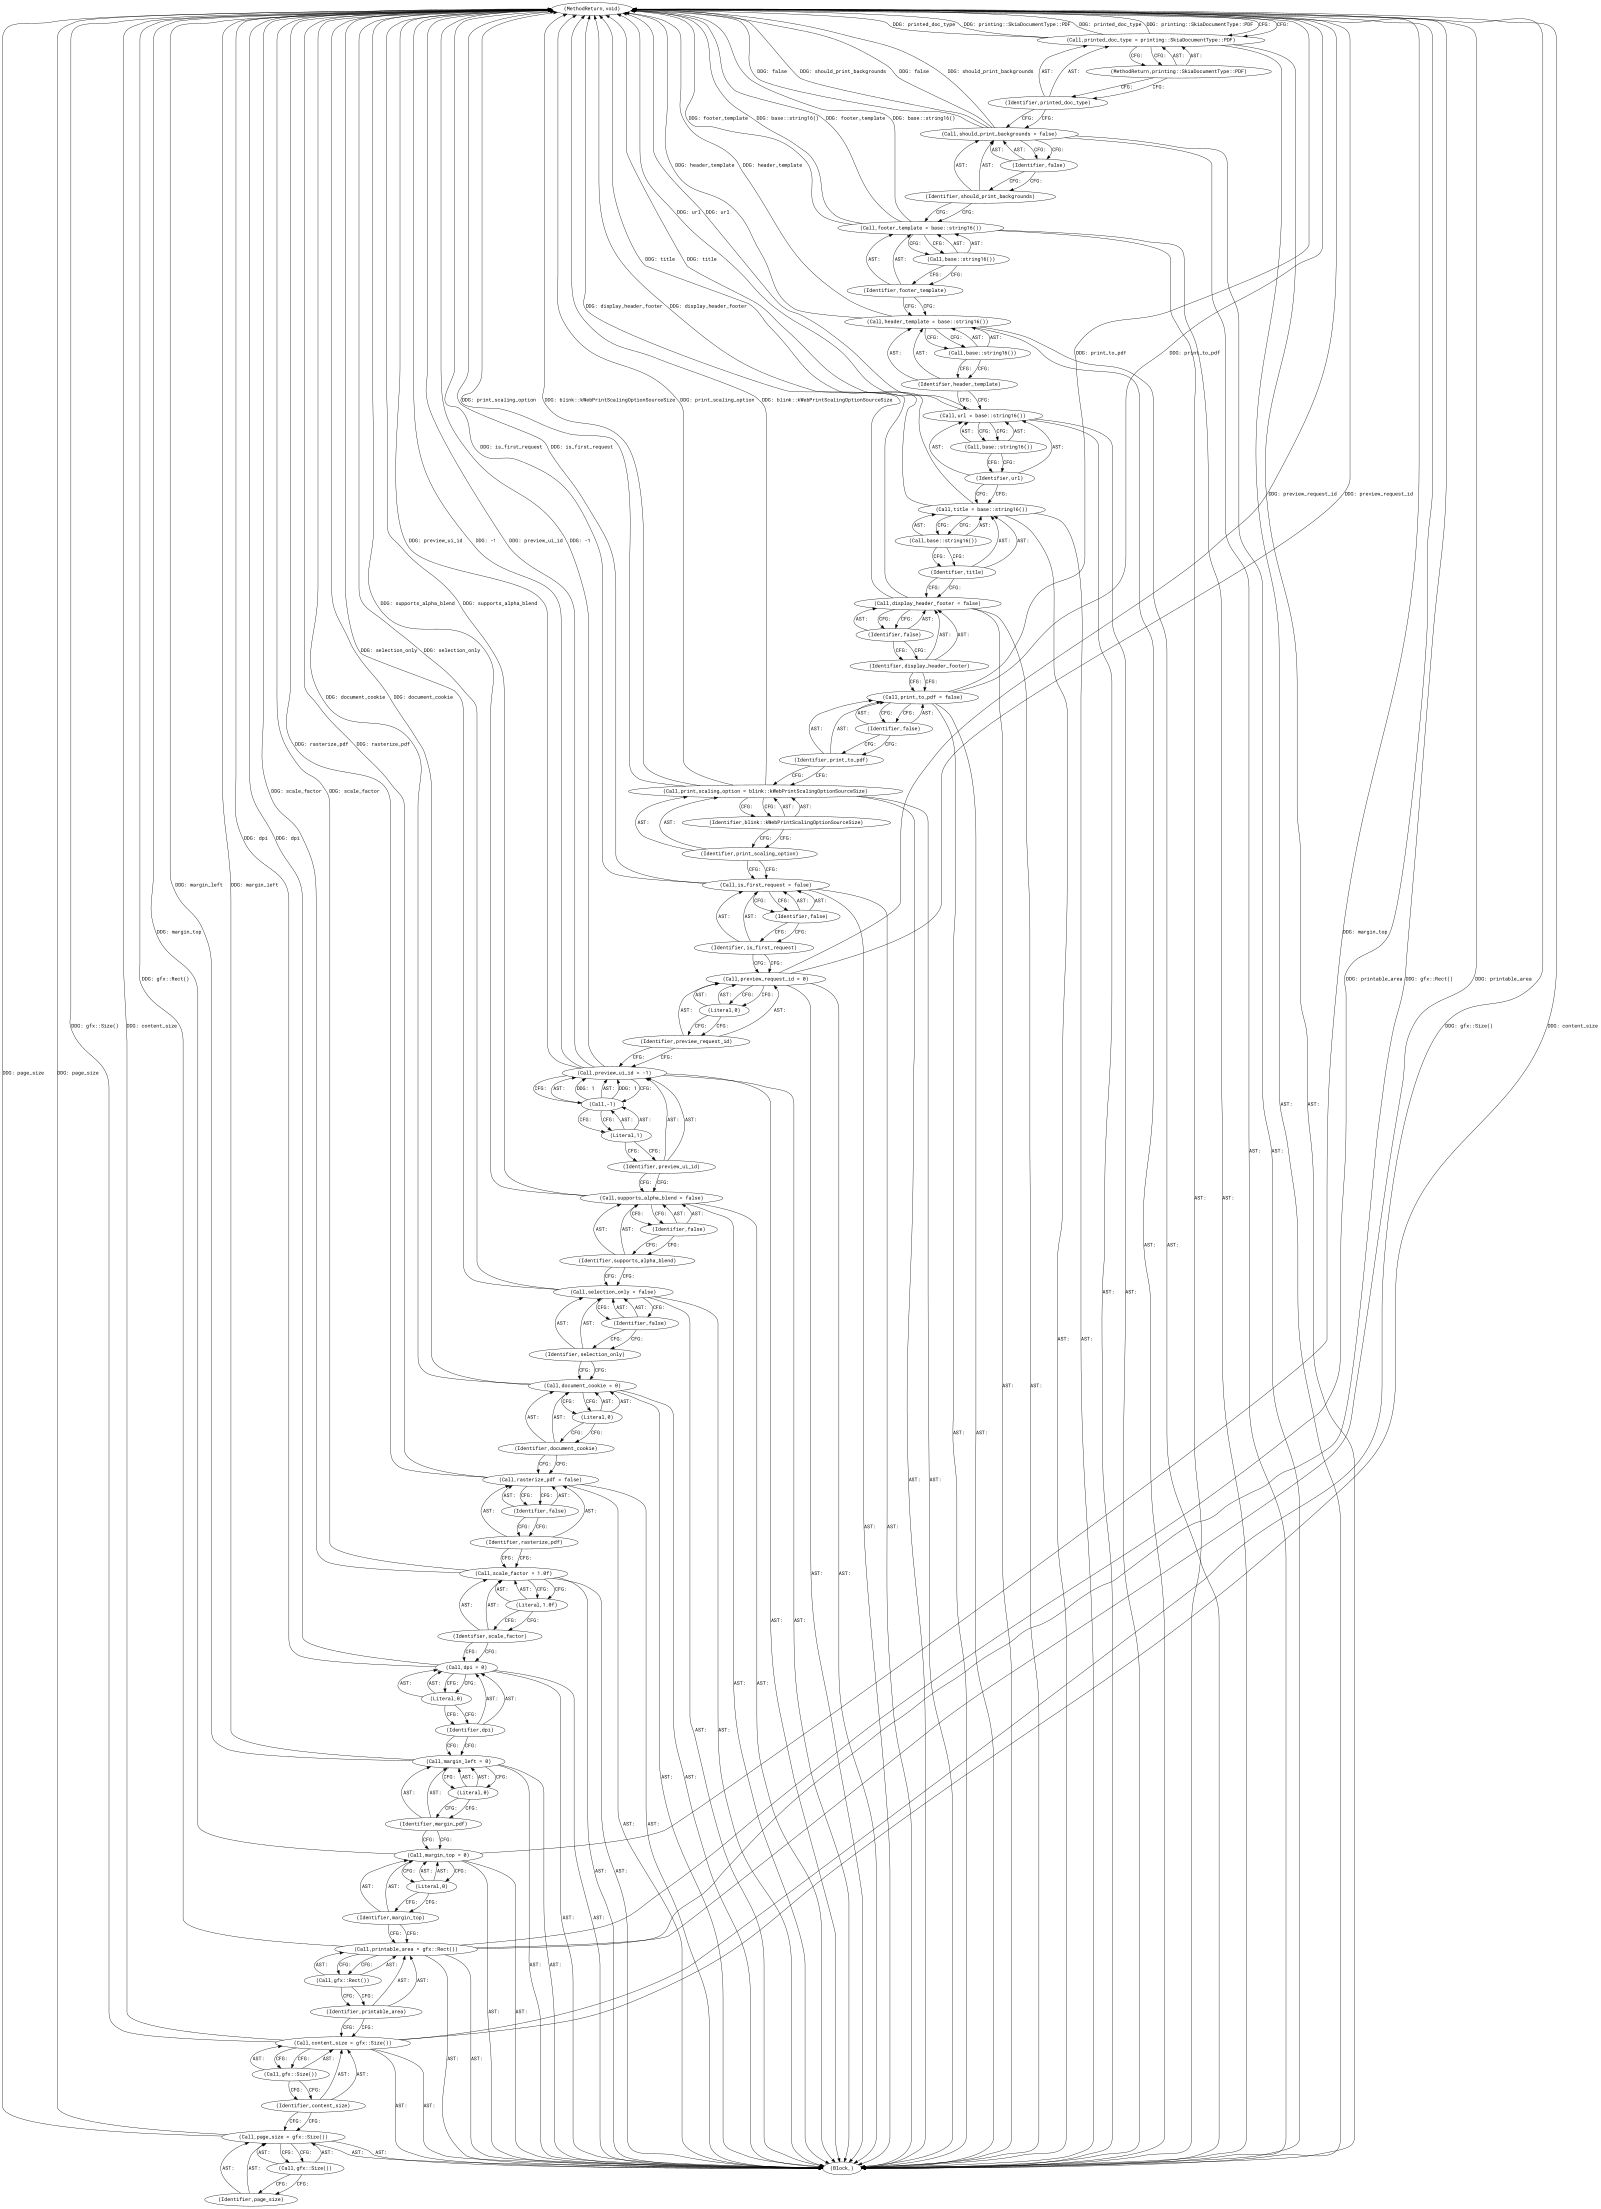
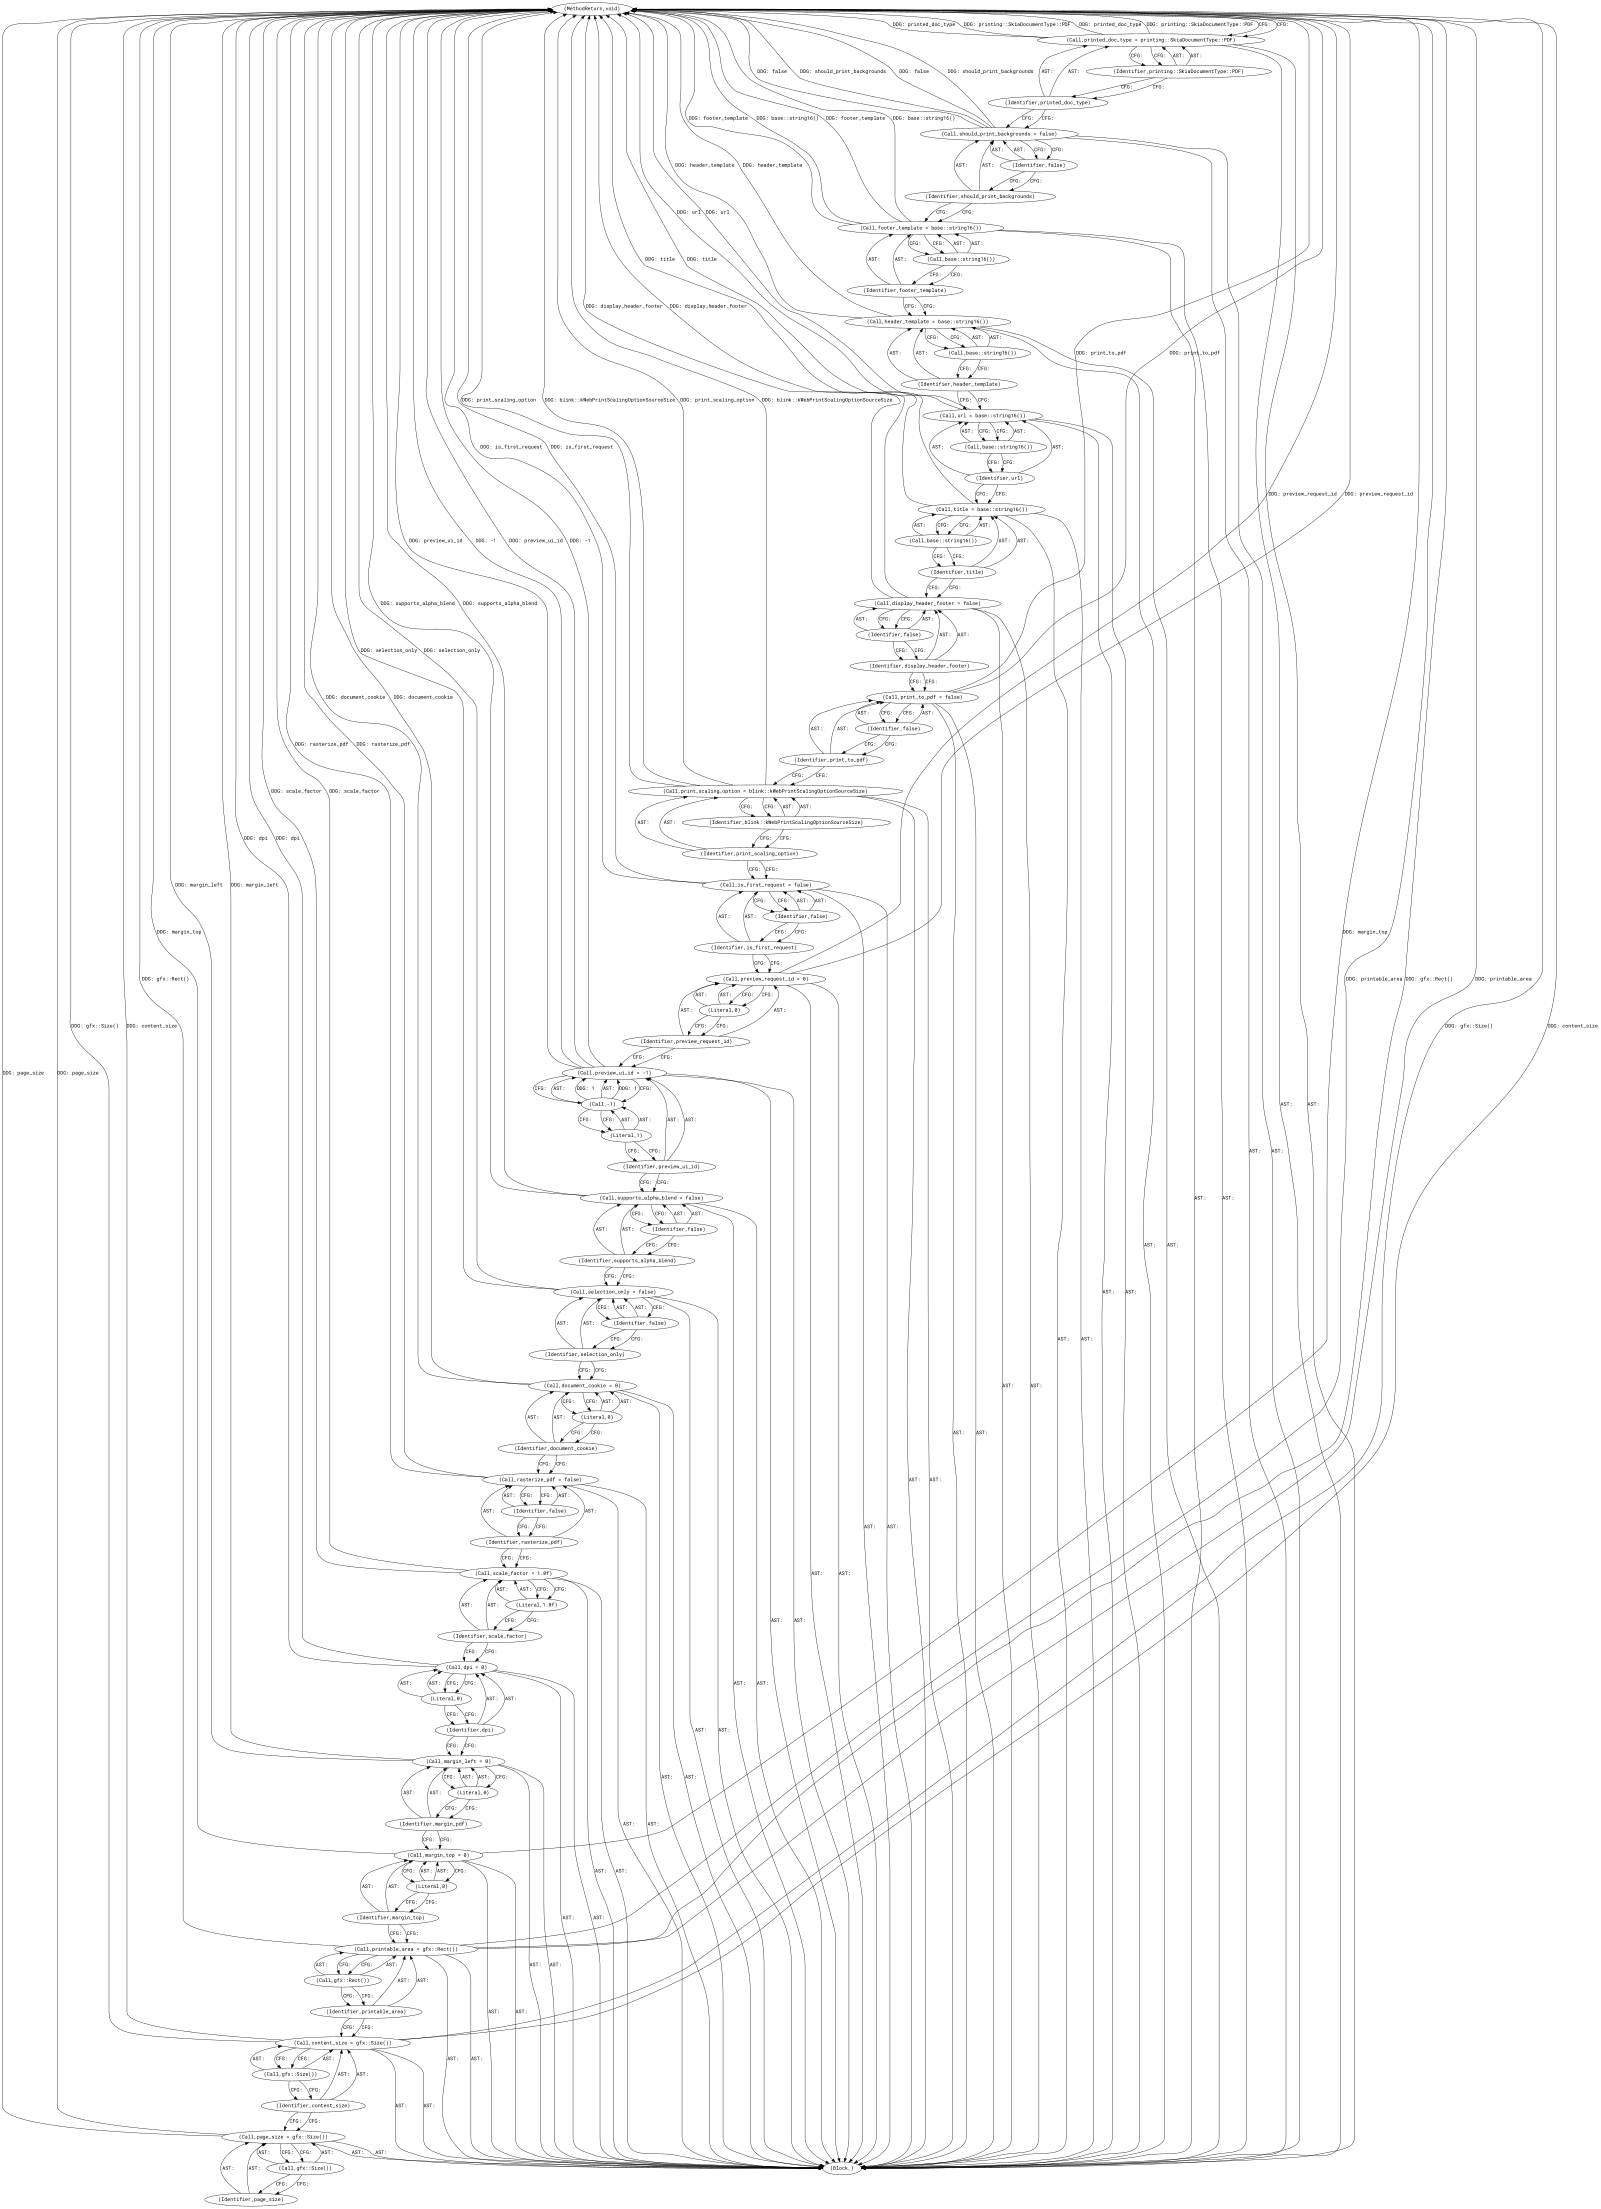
(1179, 72) -> (1179, 72)
